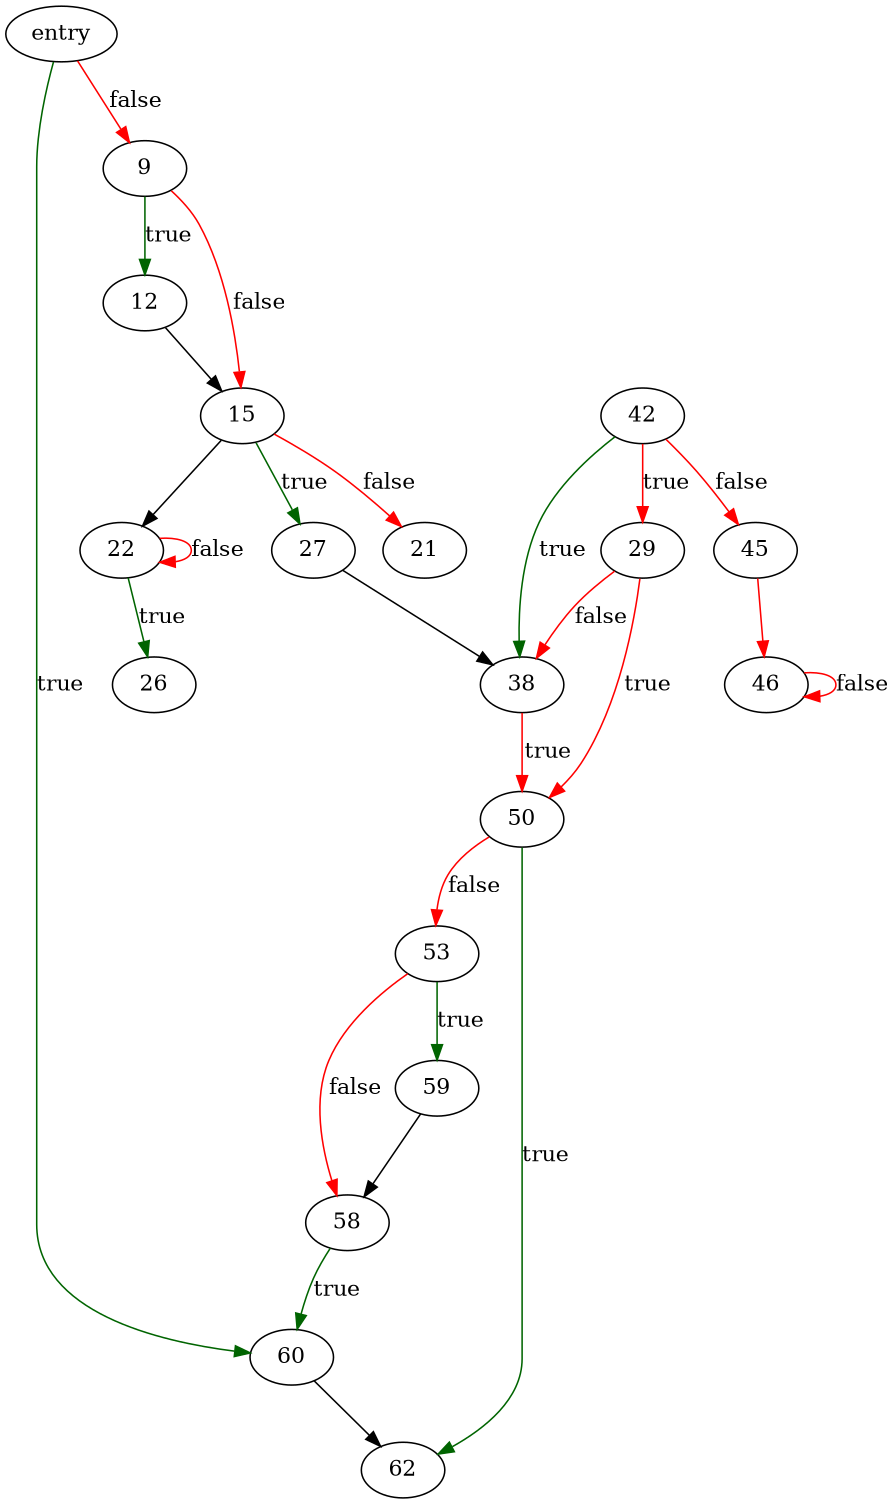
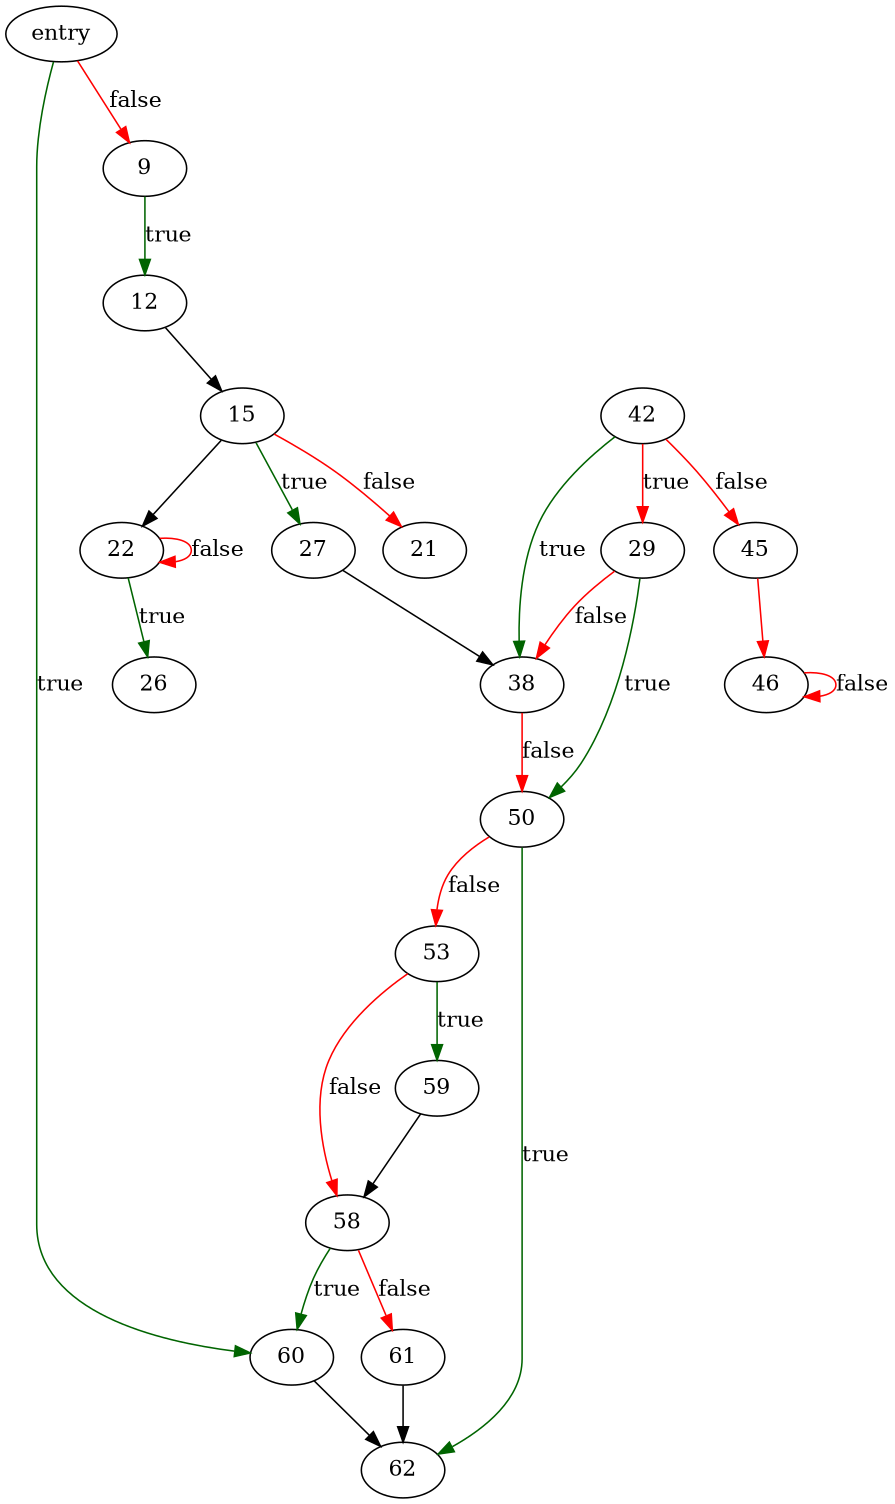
(220, 275) -> none
(615, 689) -> (615, 689)
(548, 752) -> (548, 752)
none -> (403, 1357)
